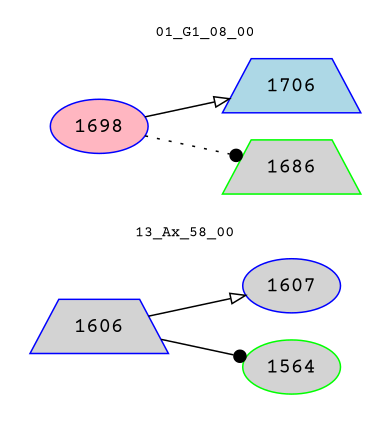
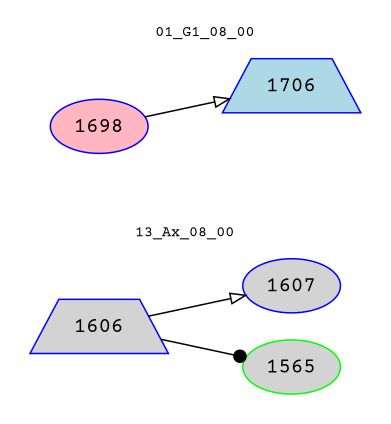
(292, 167) -> none
(185, 232) -> (185, 232)
(292, 367) -> (292, 367)
